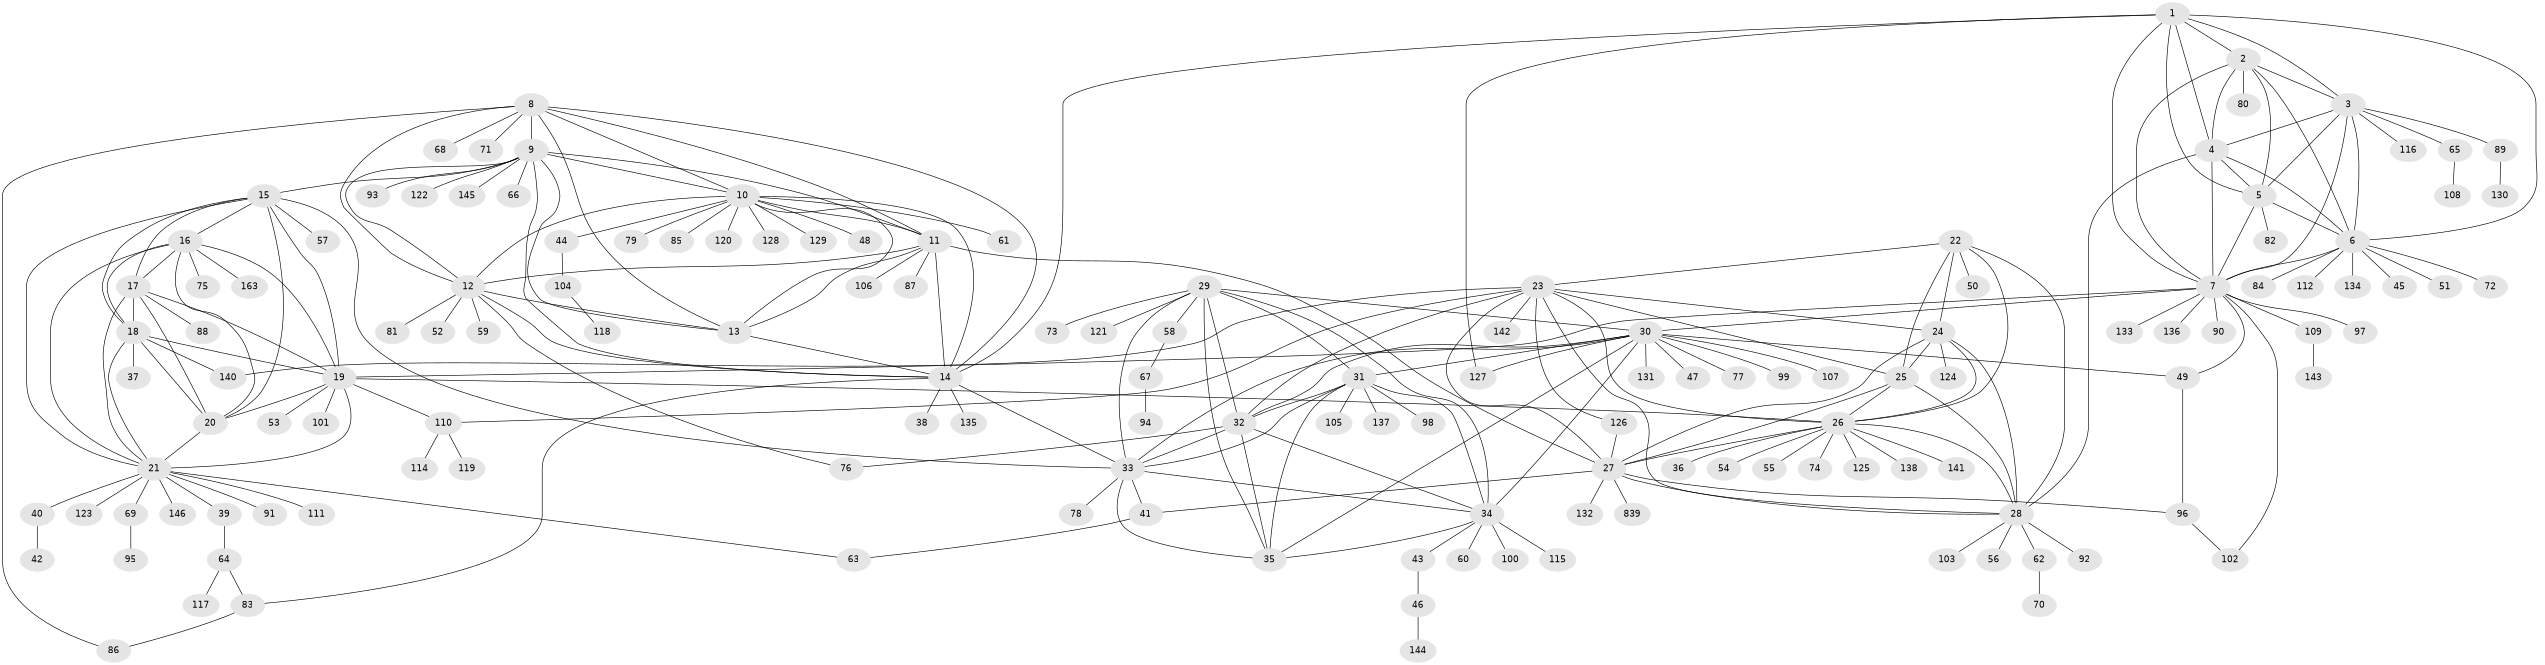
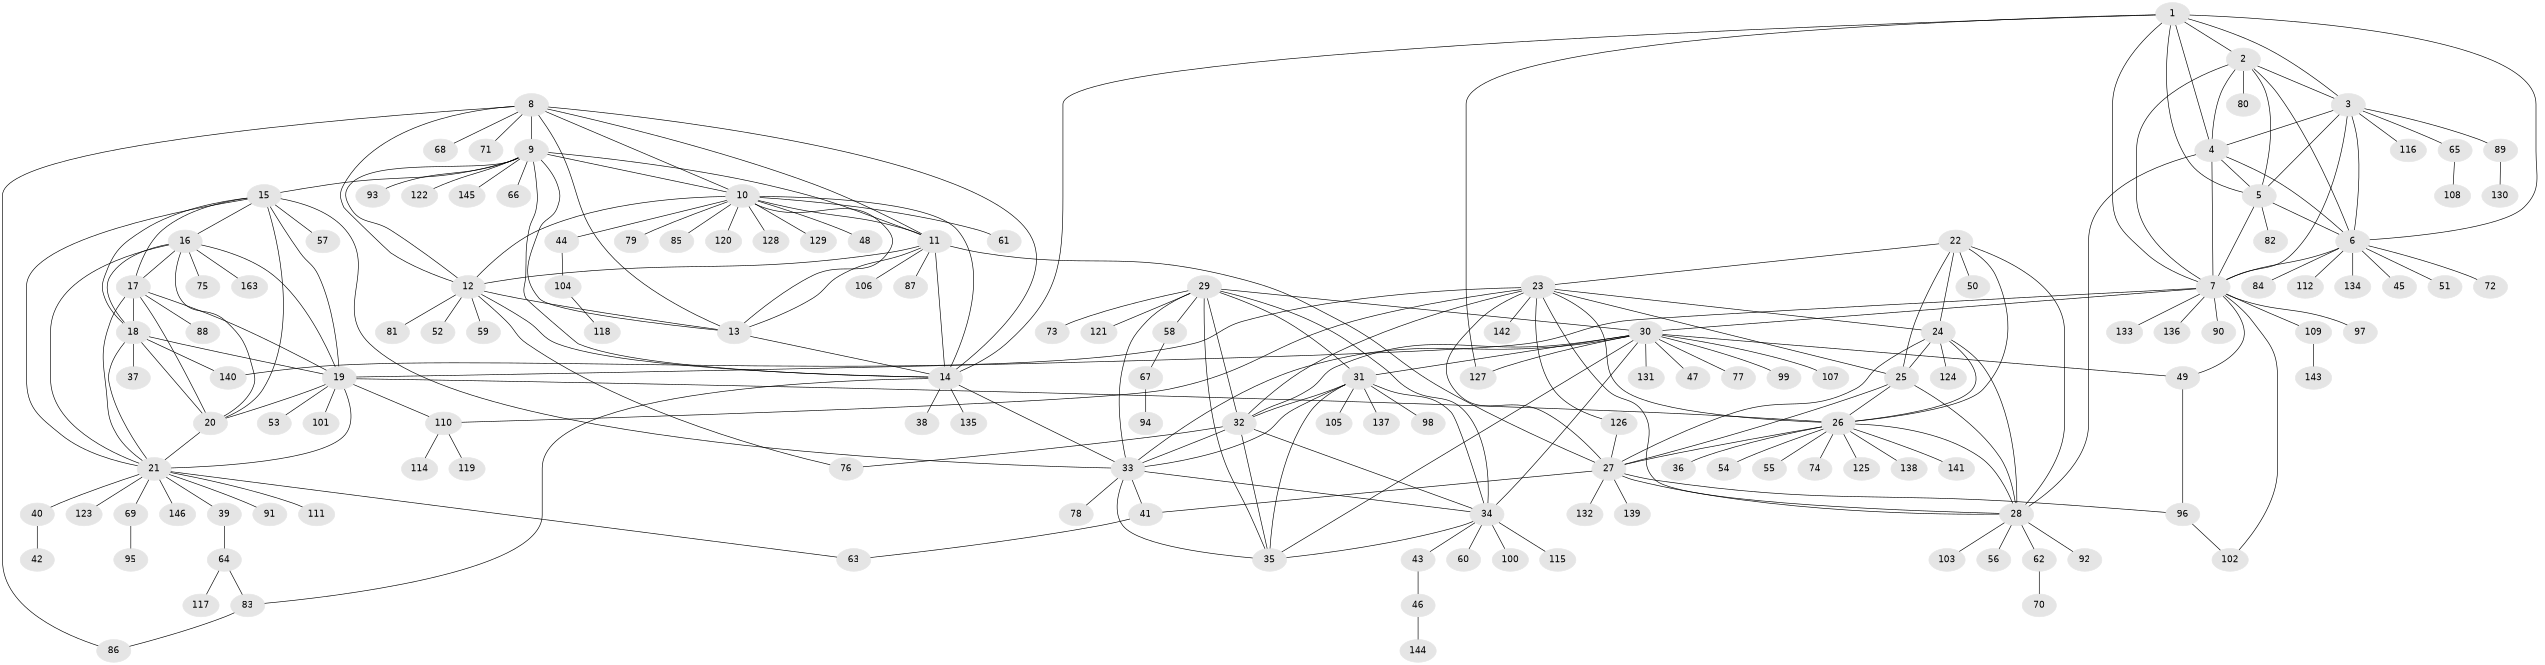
(1632, 514) -> (1632, 514)
